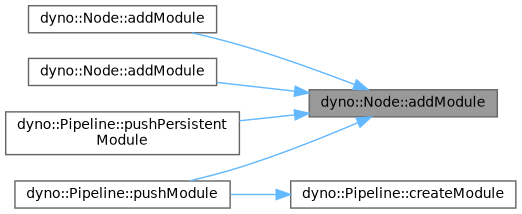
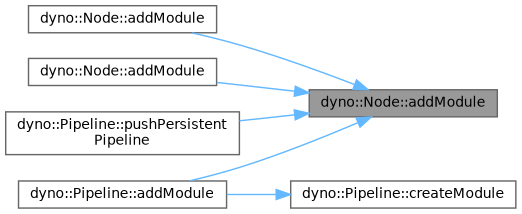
(123, 133) -> (123, 133)
(123, 195) -> (123, 195)
